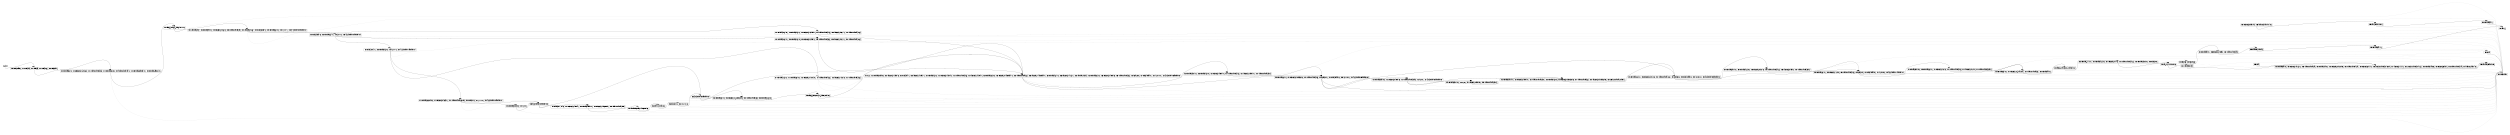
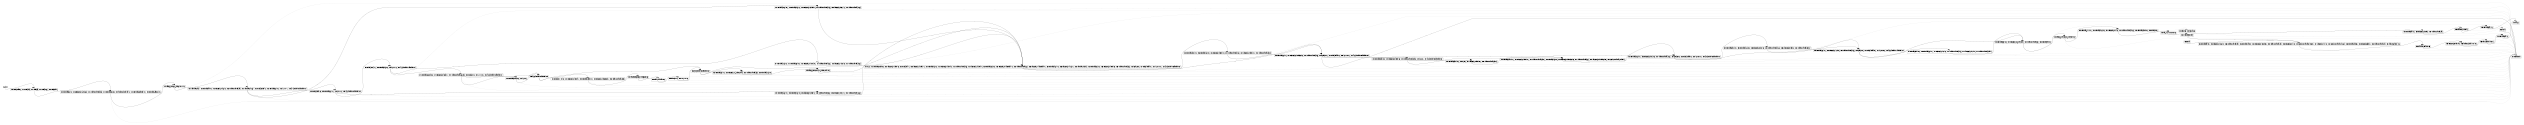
none -> (2442, 44)
